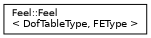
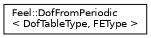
(75, 19) -> (75, 19)
